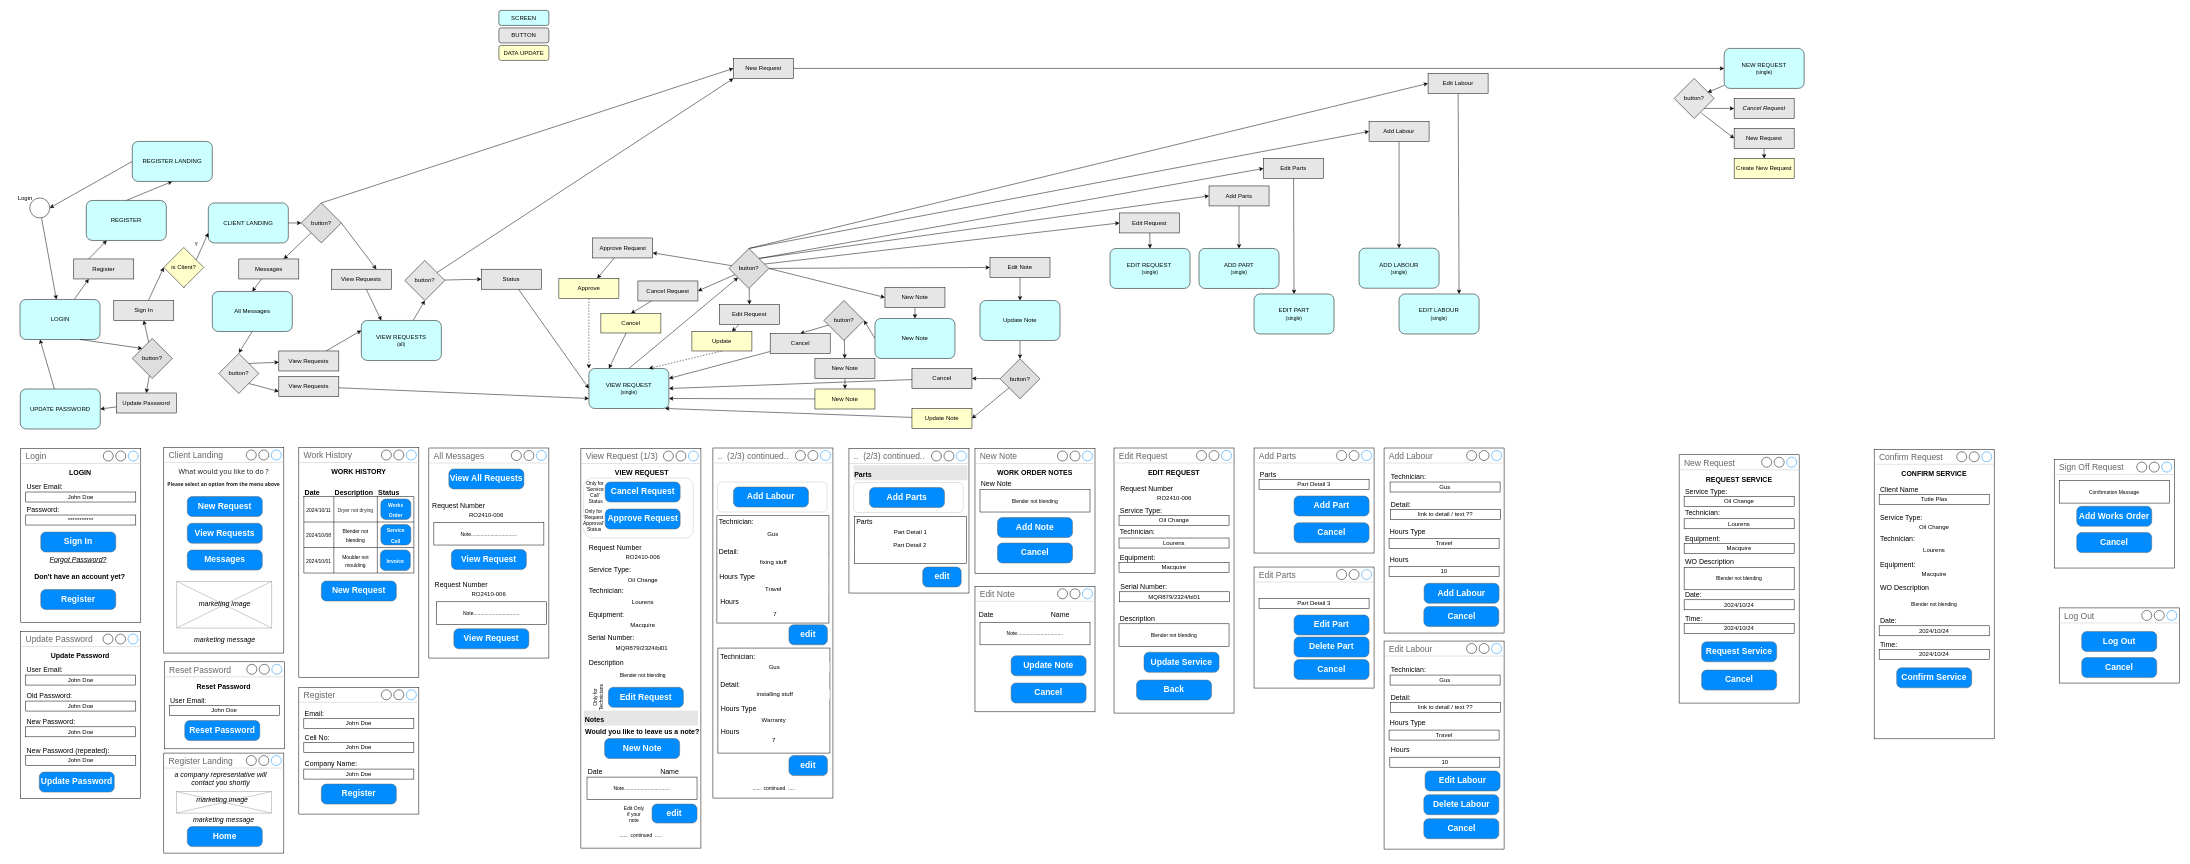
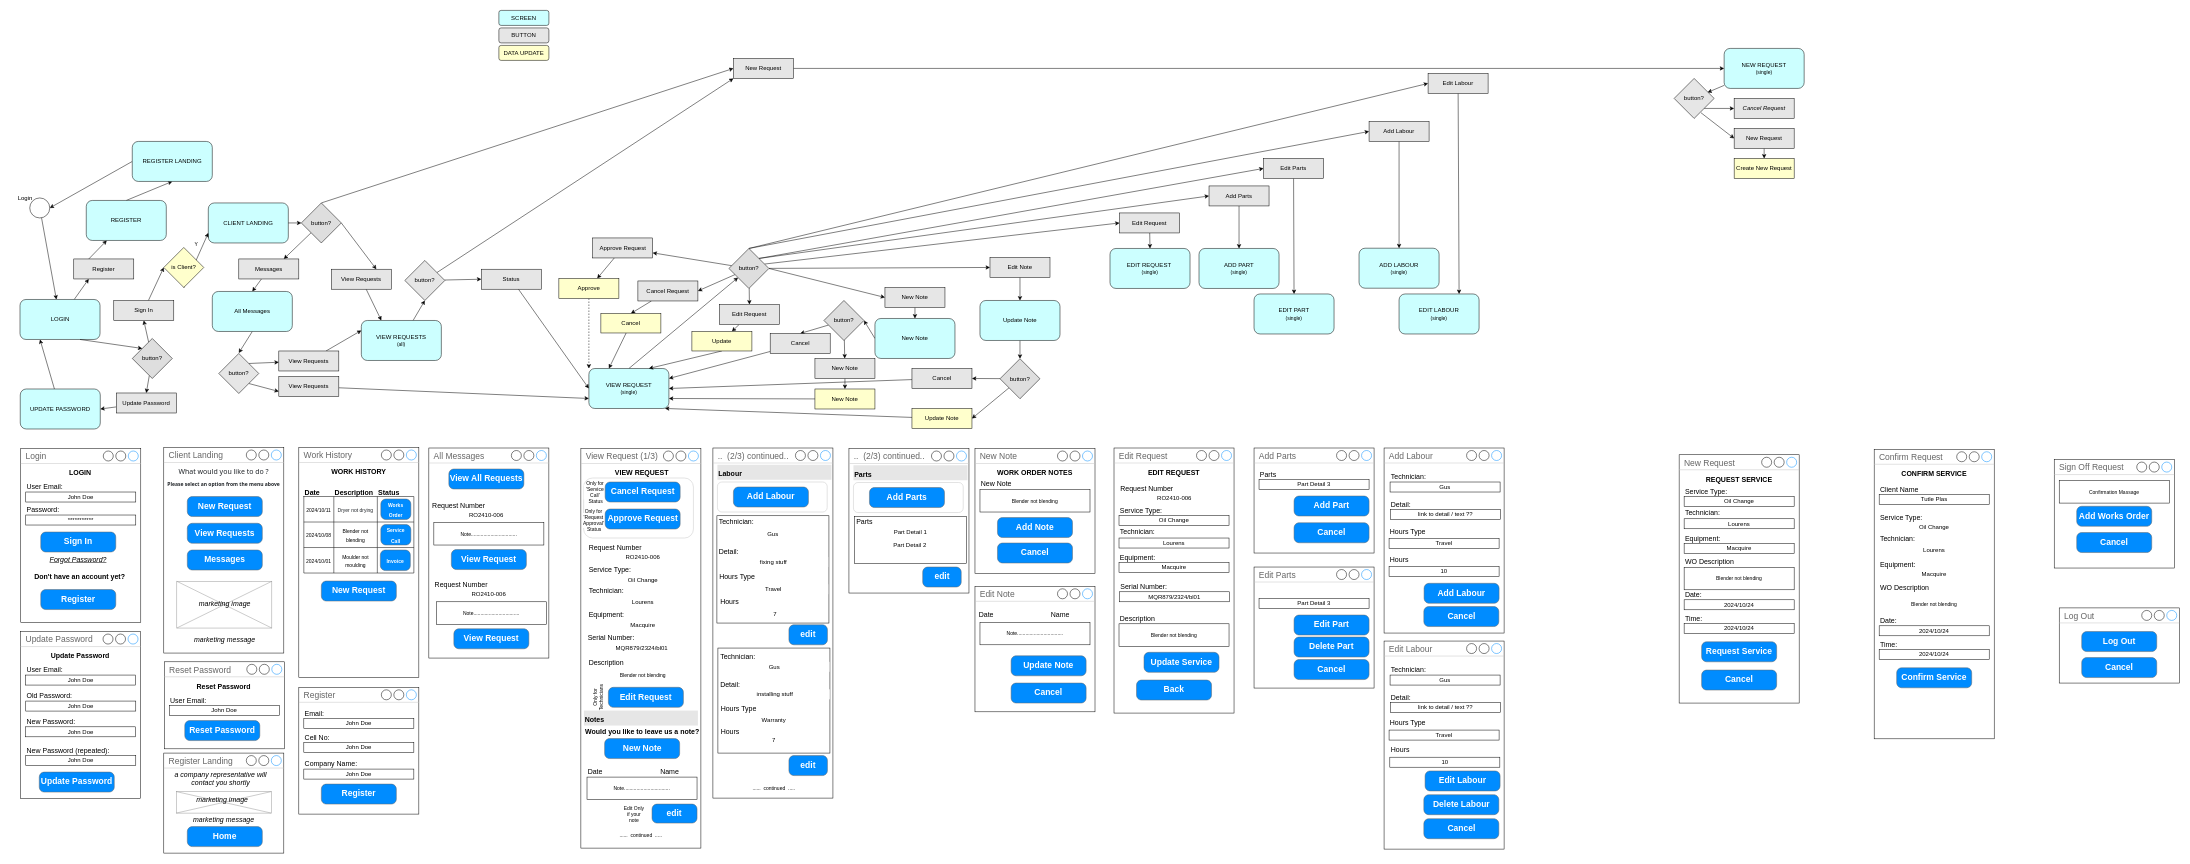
(686, 359) -> (686, 359)
none -> (774, 472)
